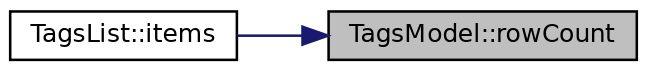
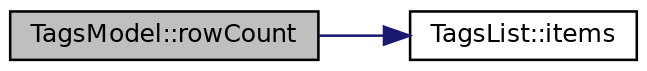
(270, 36) -> (351, 36)
